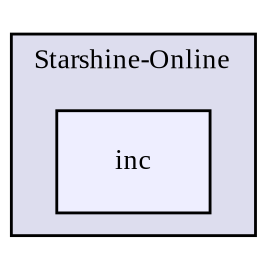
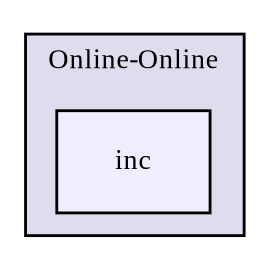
(133, 61) -> (135, 61)
